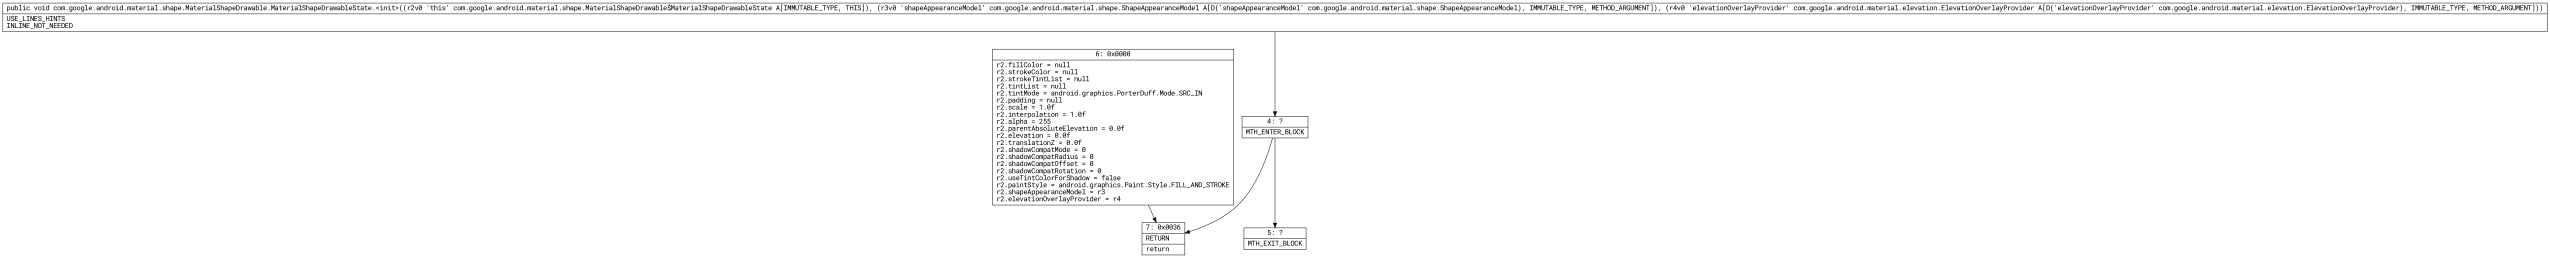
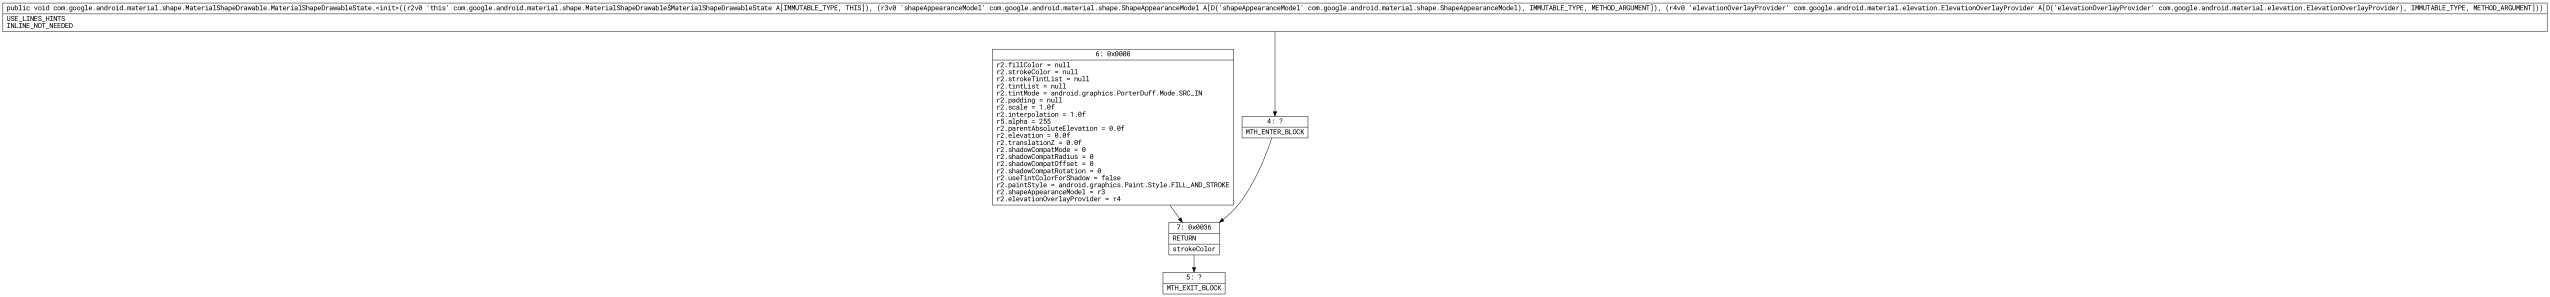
(1024, 122) -> (1024, 122)
(1275, 180) -> (1194, 261)
(1158, 249) -> (1194, 249)
